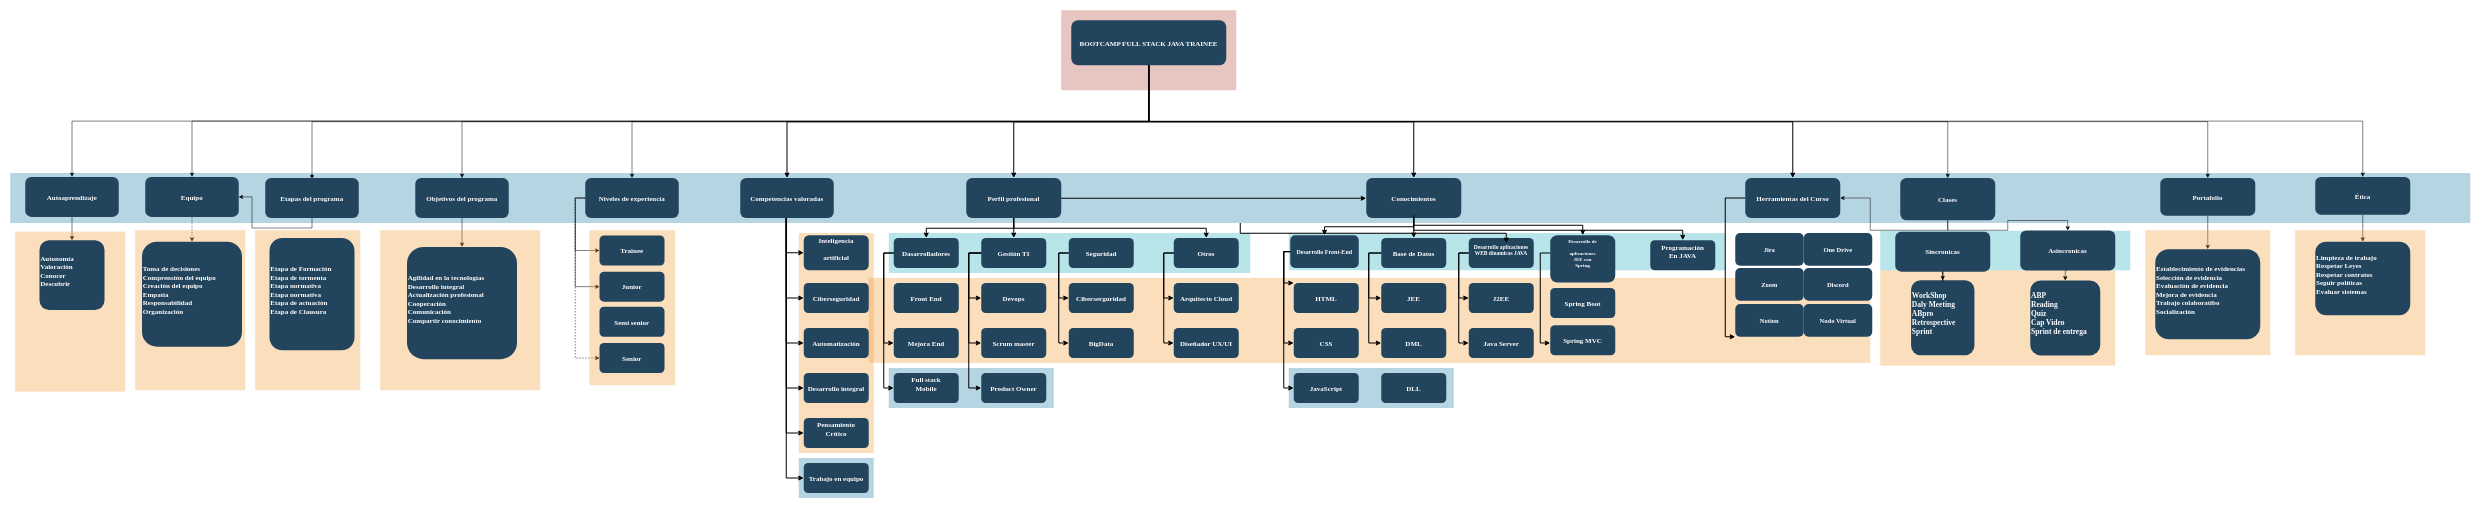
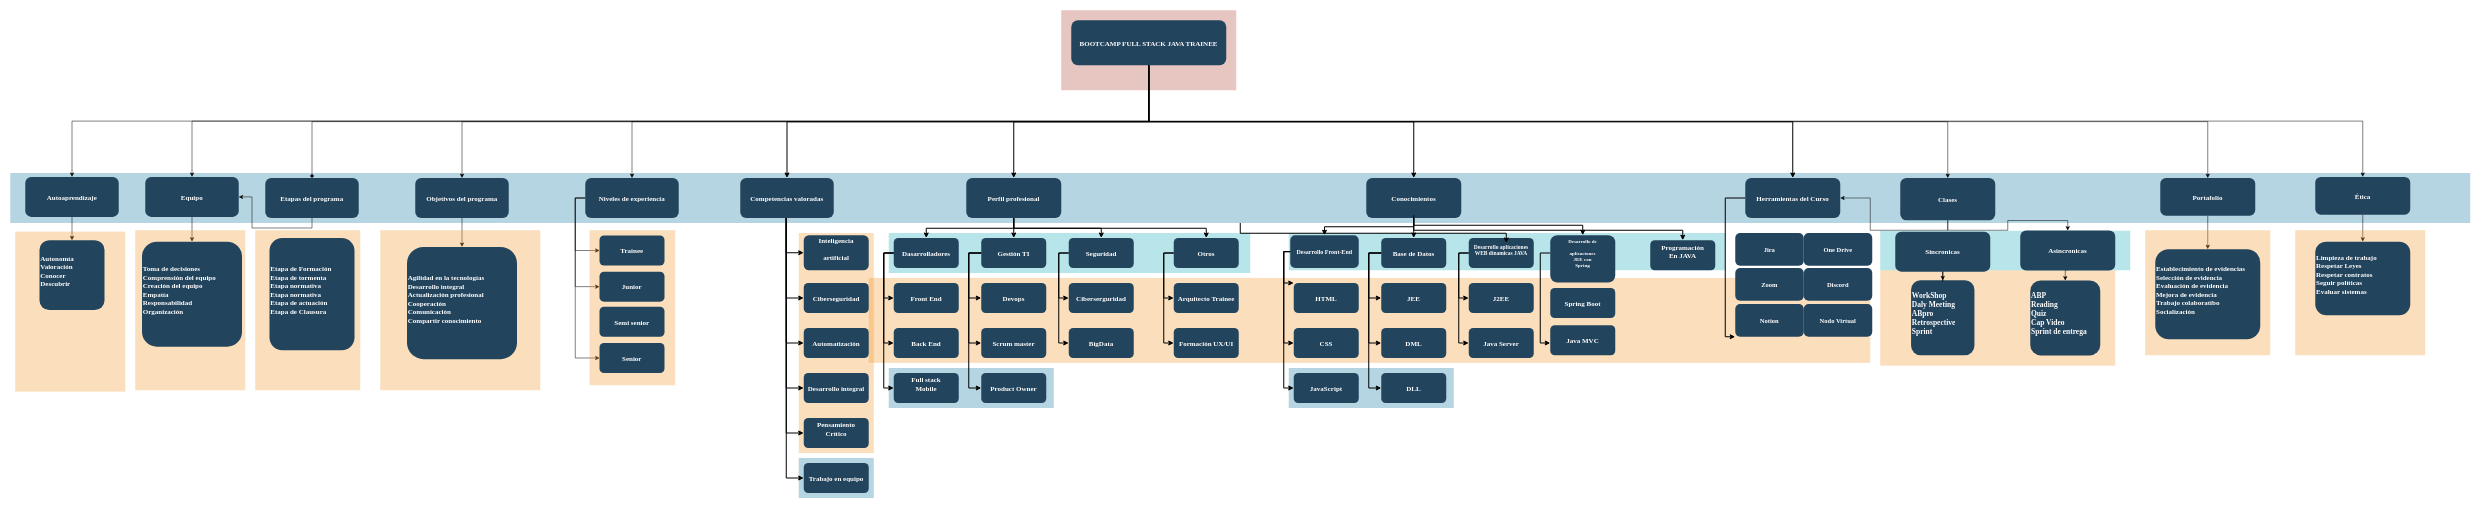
(1212, 198) -> (1101, 232)
(192, 227) -> (192, 227)
none -> (887, 298)
(1206, 298) -> (1206, 298)
(575, 330) -> (575, 330)
(1583, 341) -> (1583, 341)
(926, 343) -> (926, 343)
(1206, 343) -> (1206, 343)
none -> (1369, 370)
